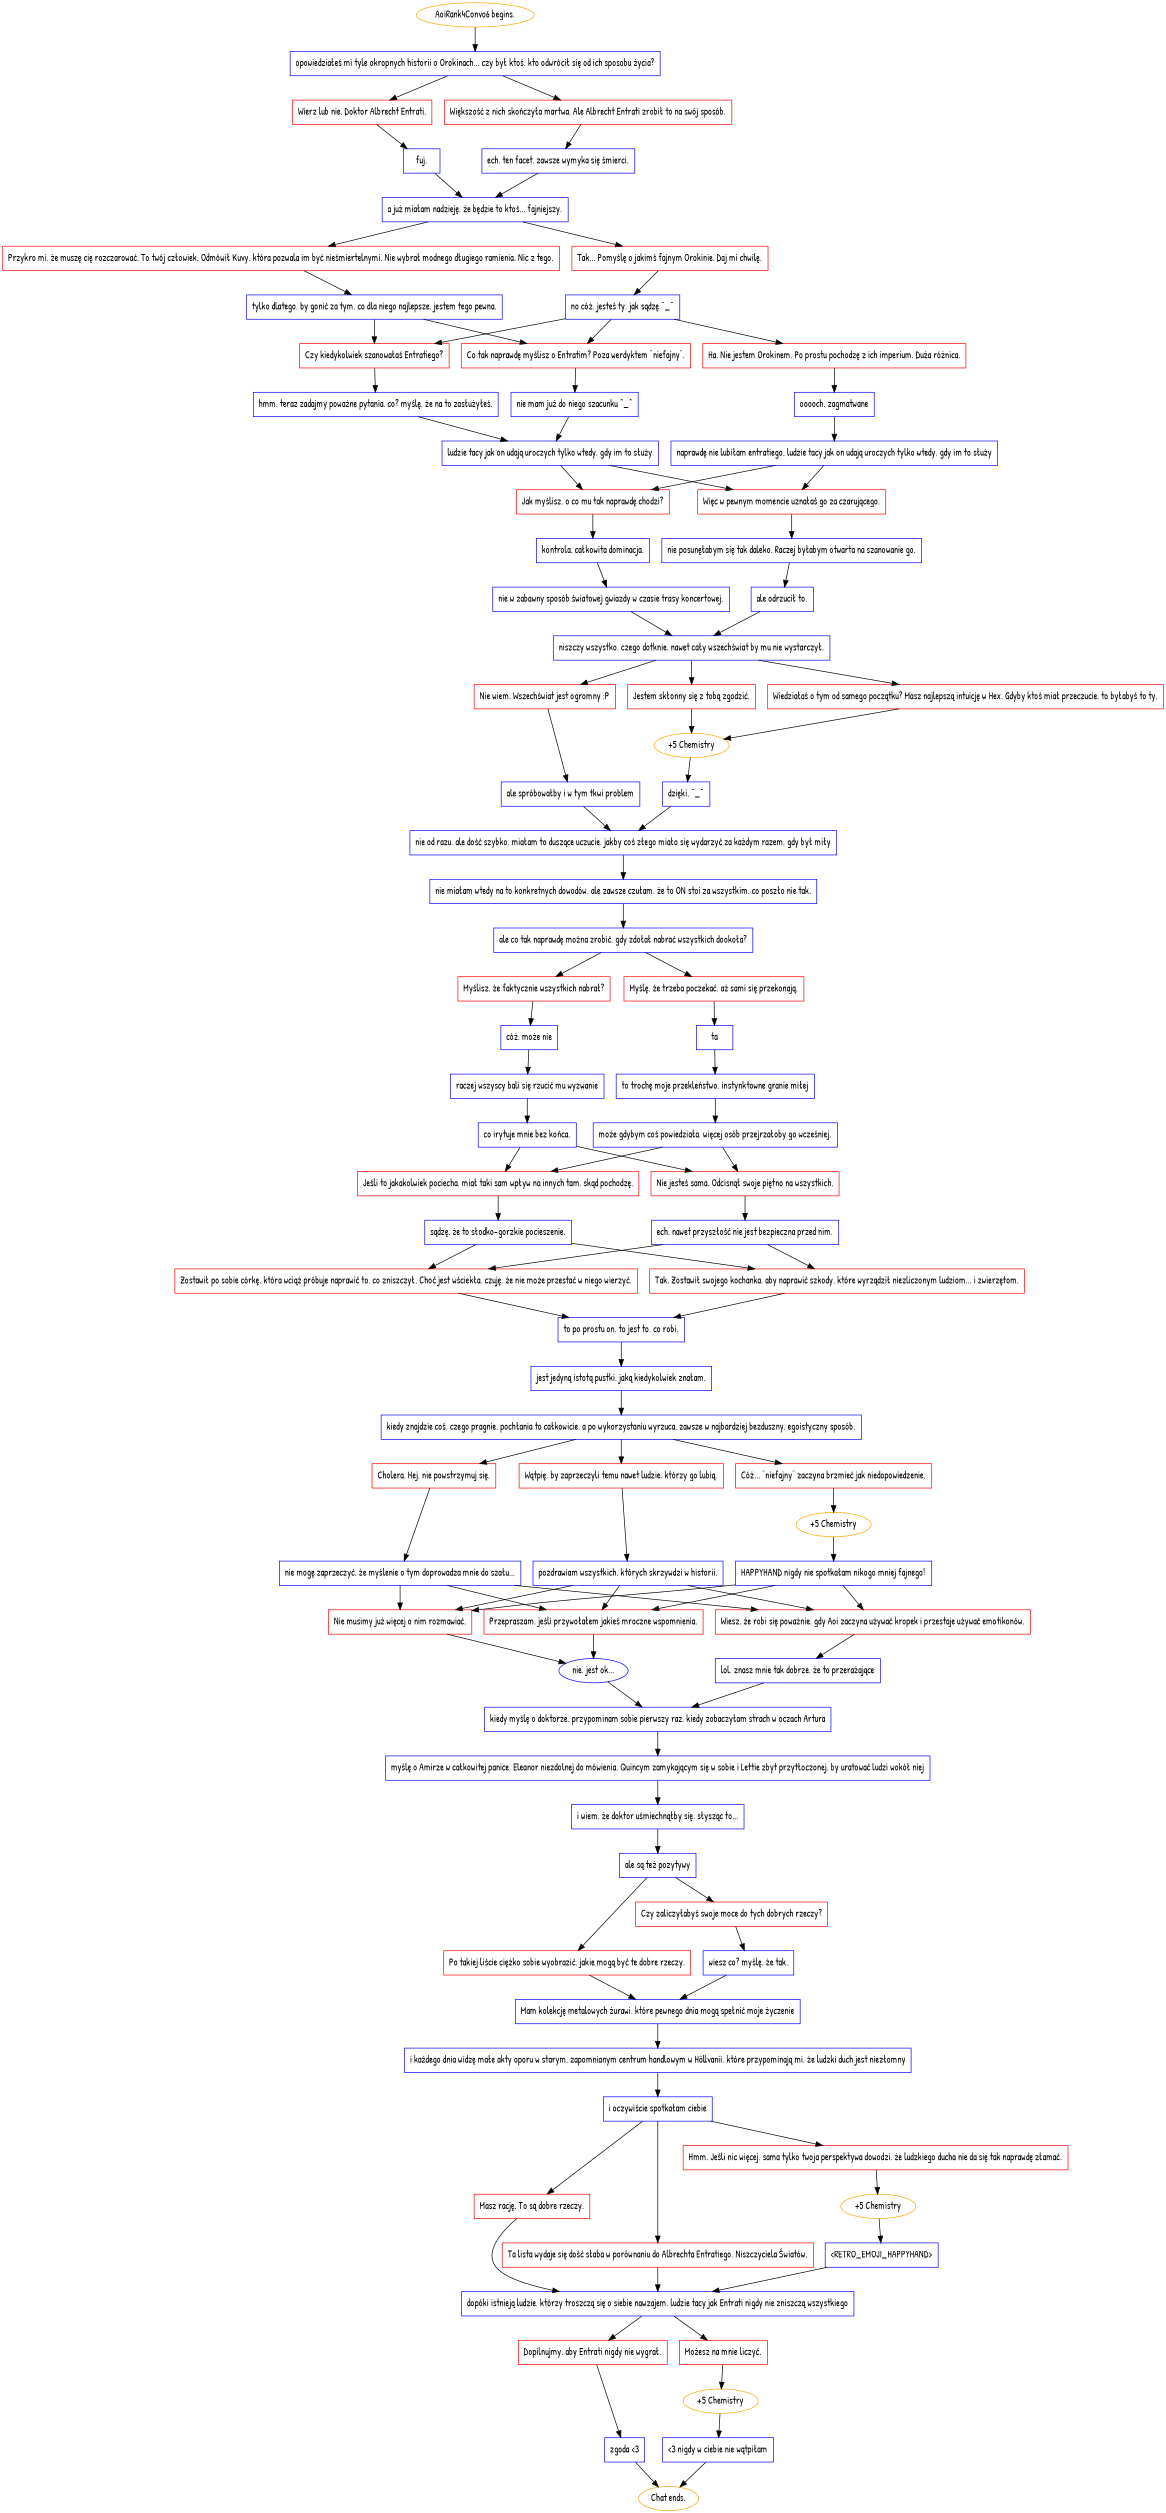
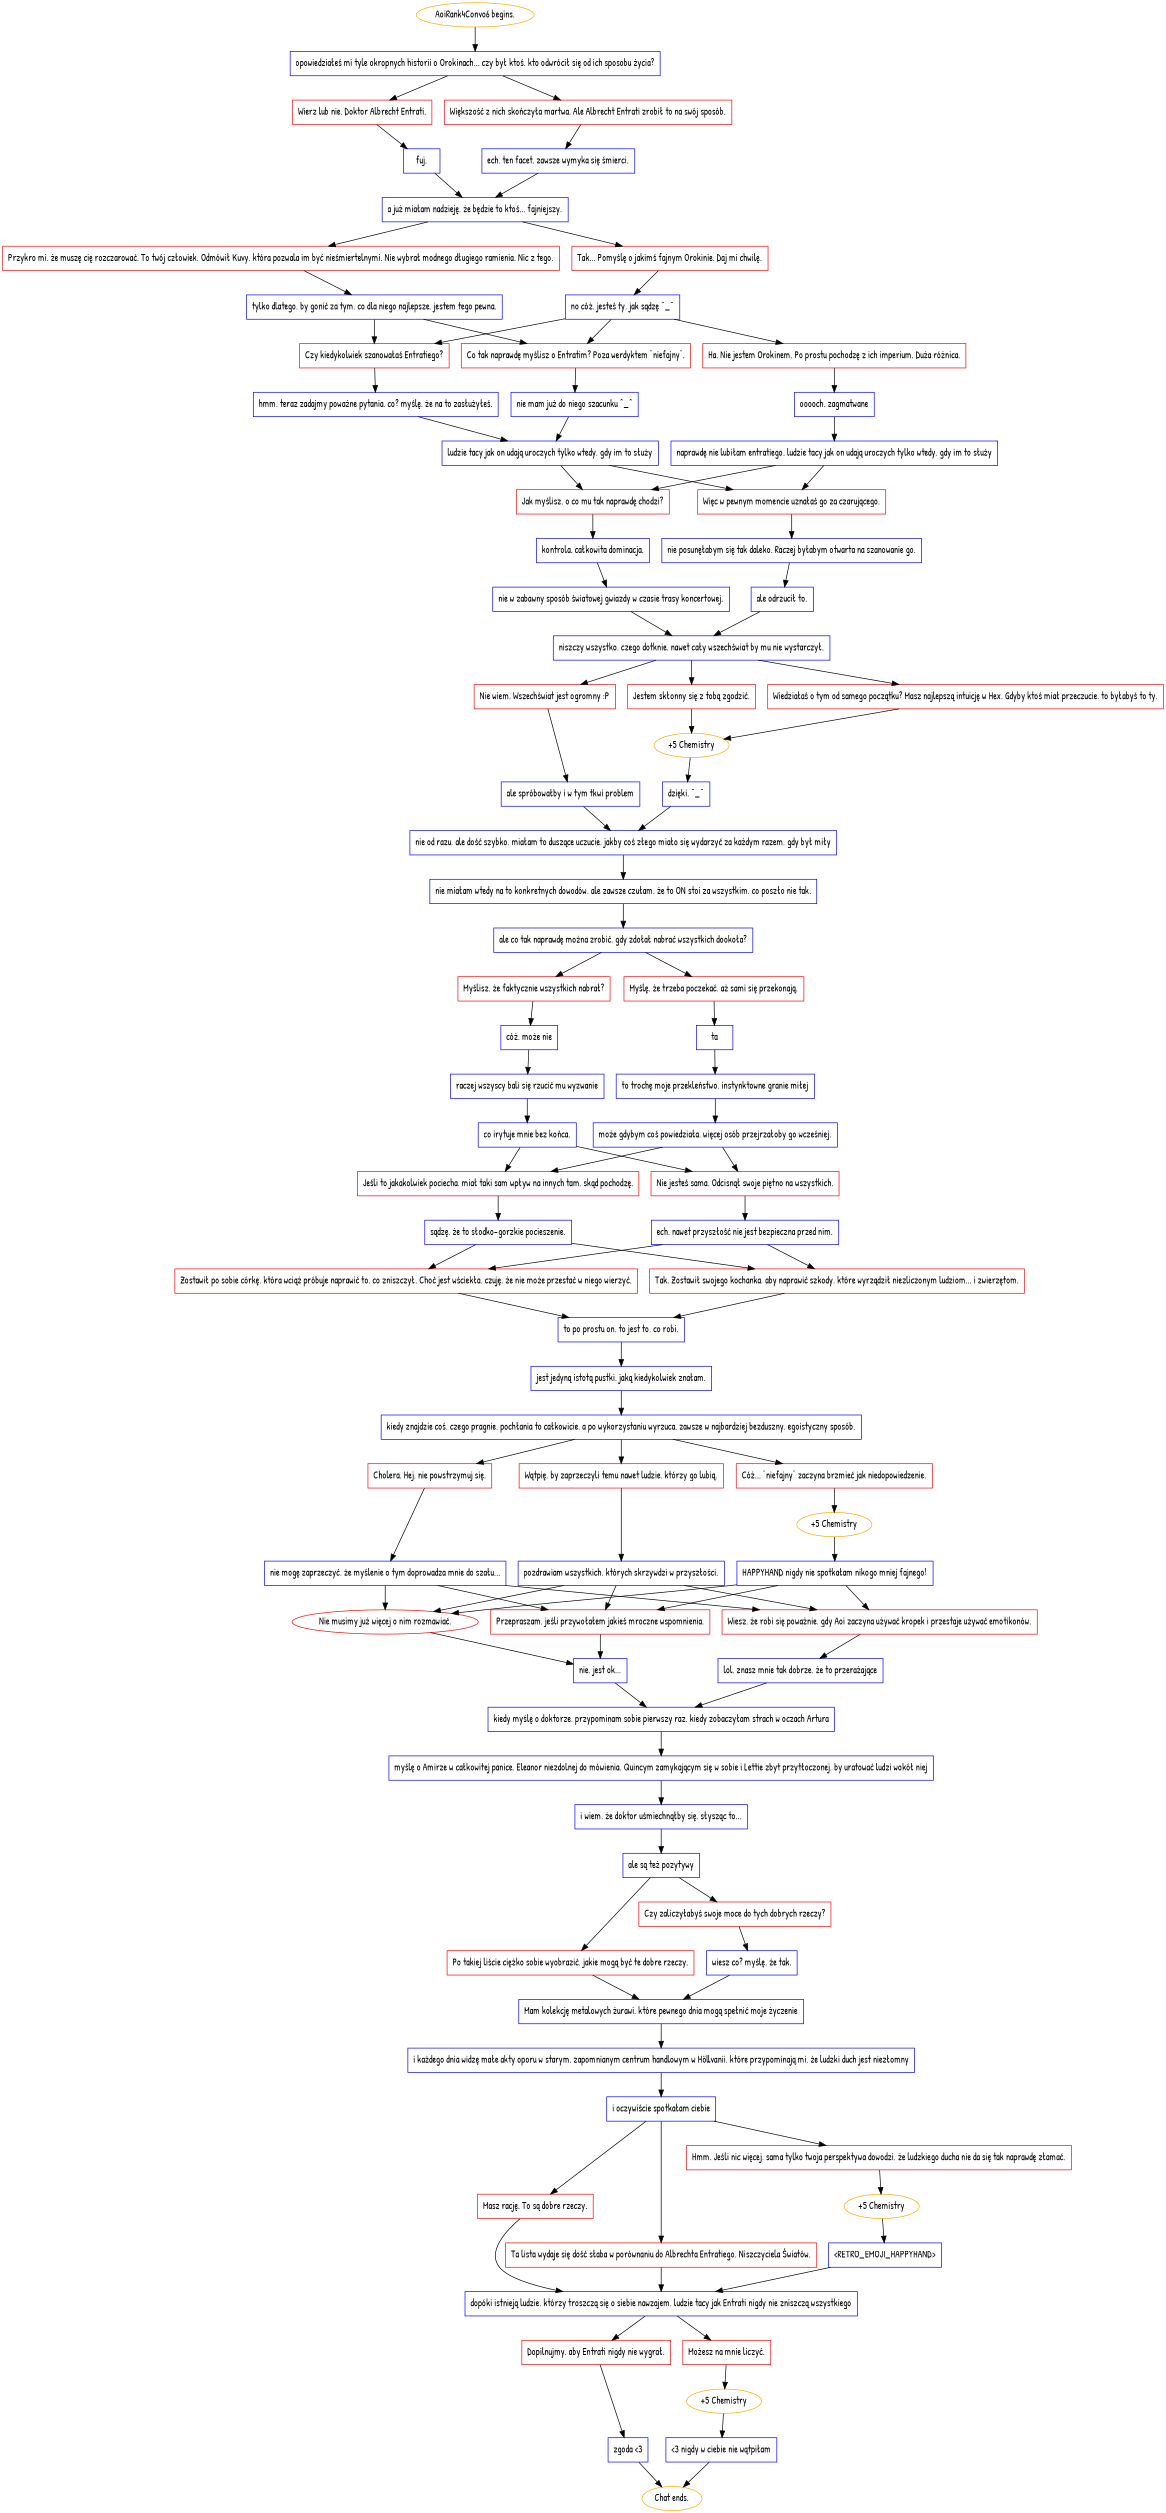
(628, 1573) -> (621, 1573)
(400, 1622) -> (385, 1622)
(594, 1671) -> (600, 1671)
